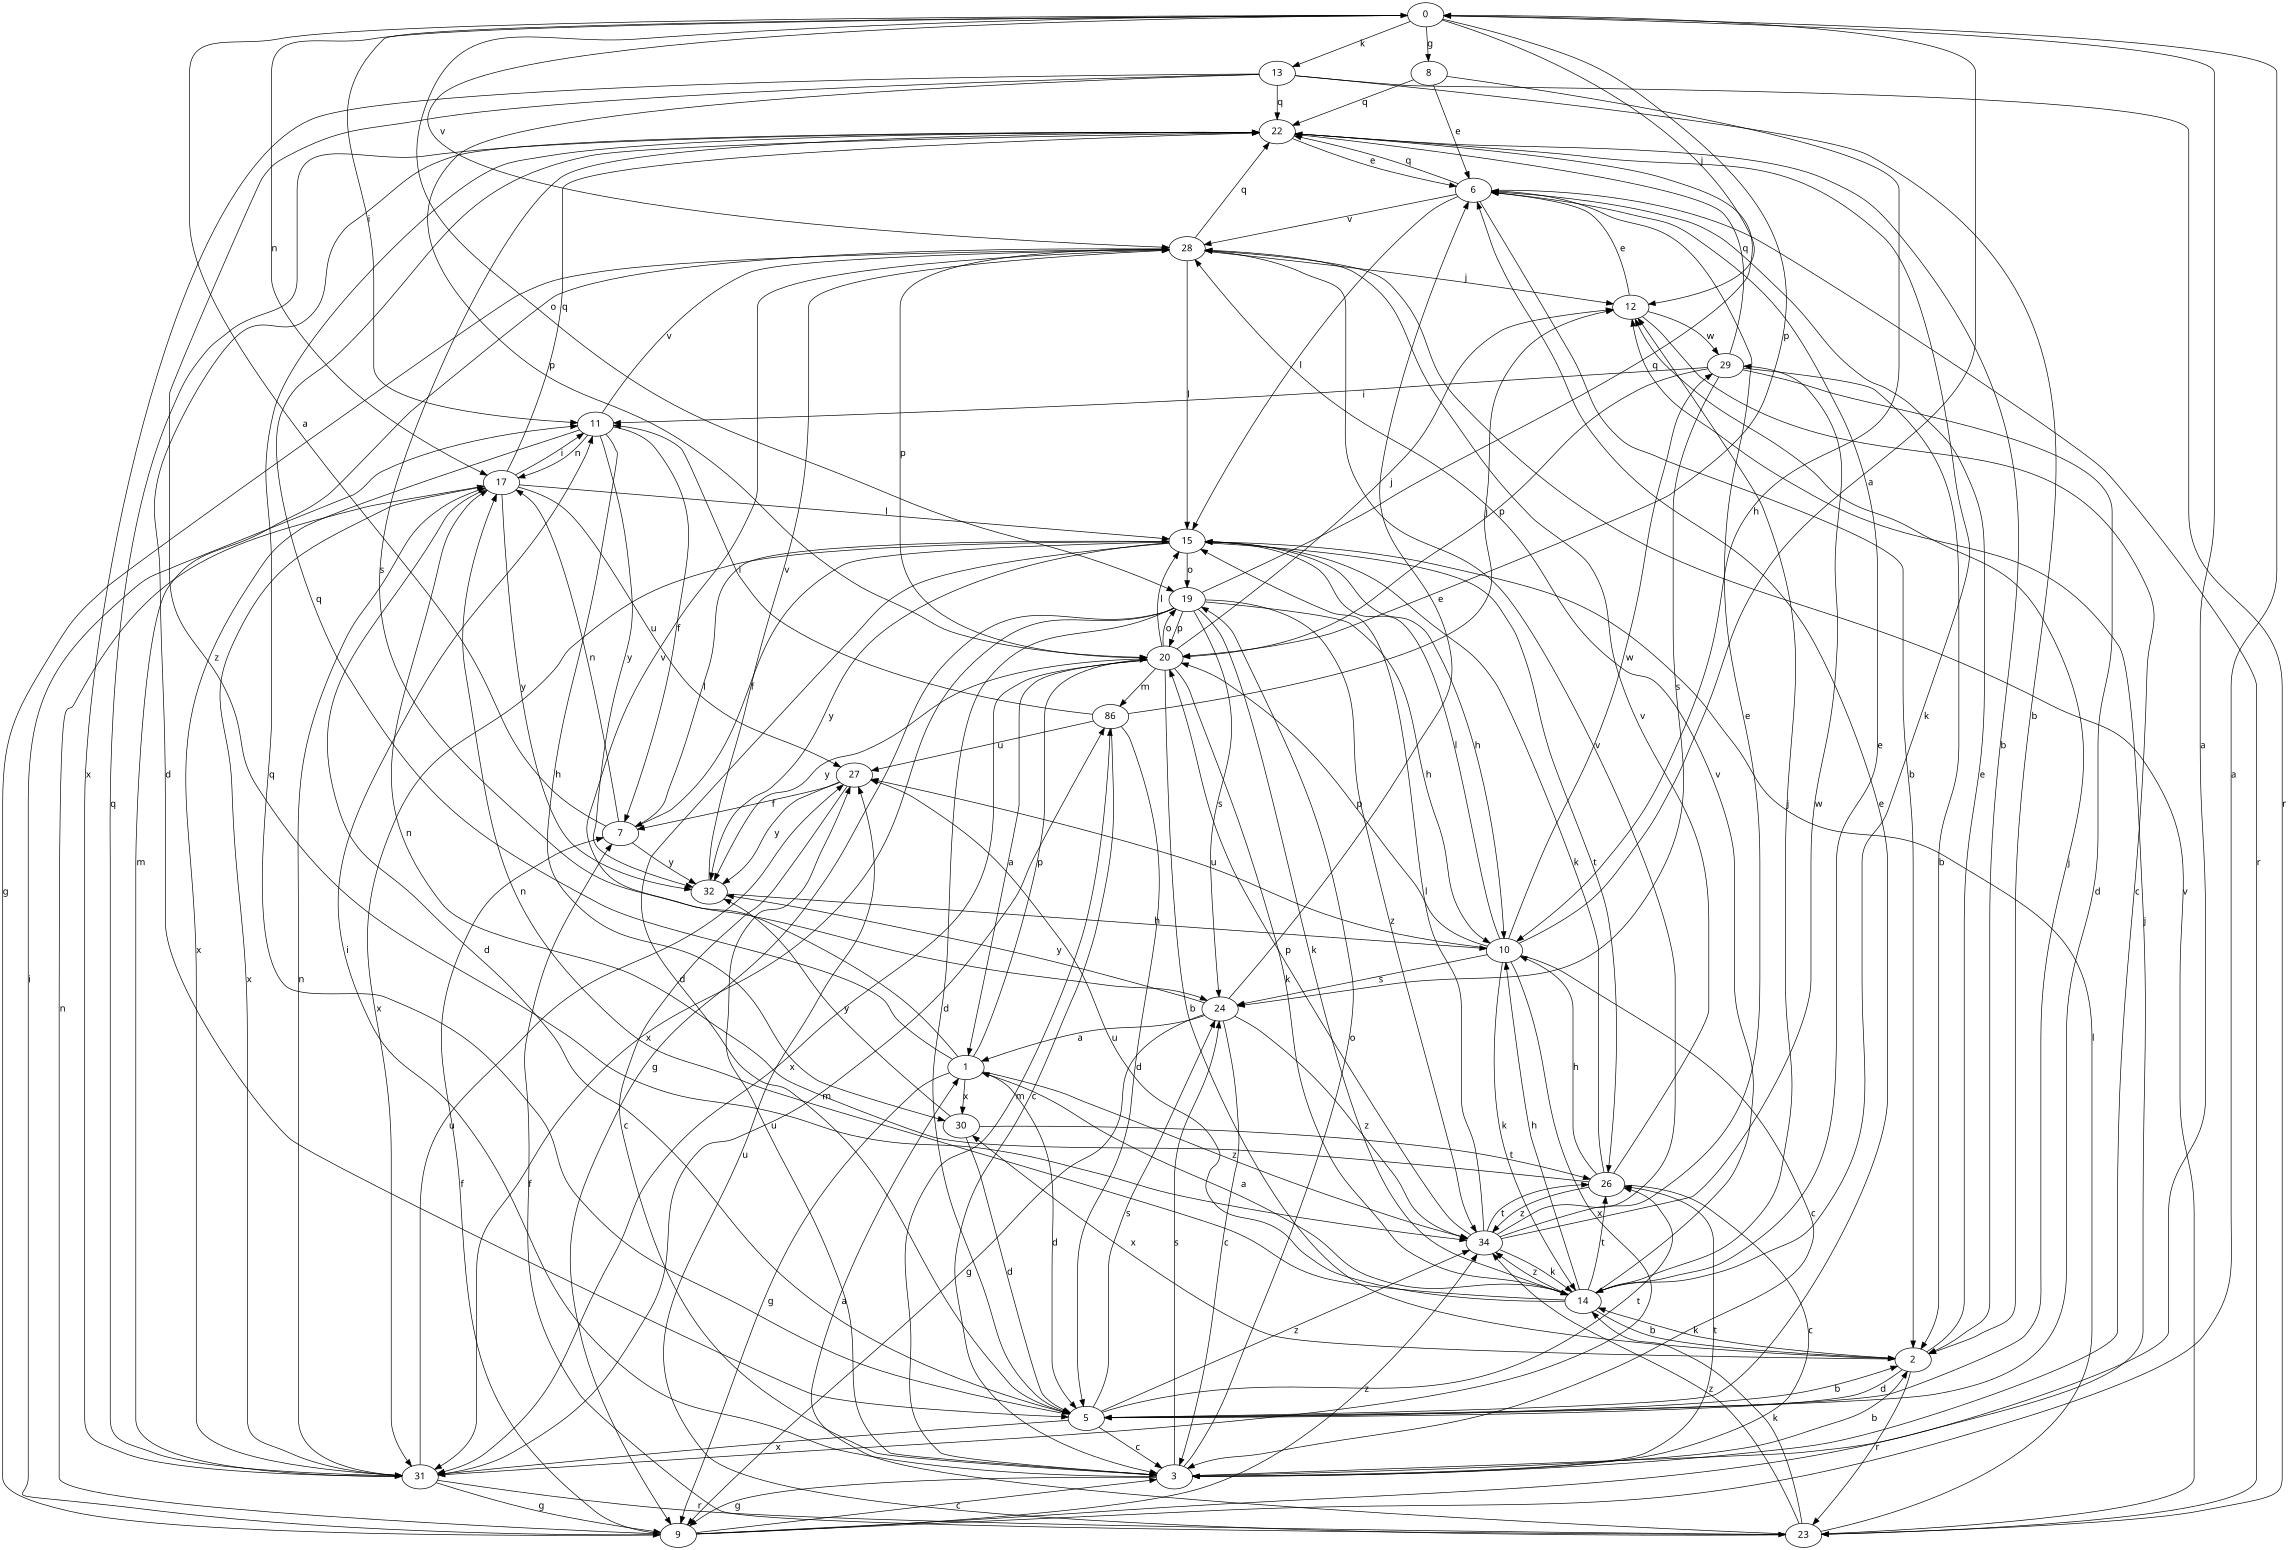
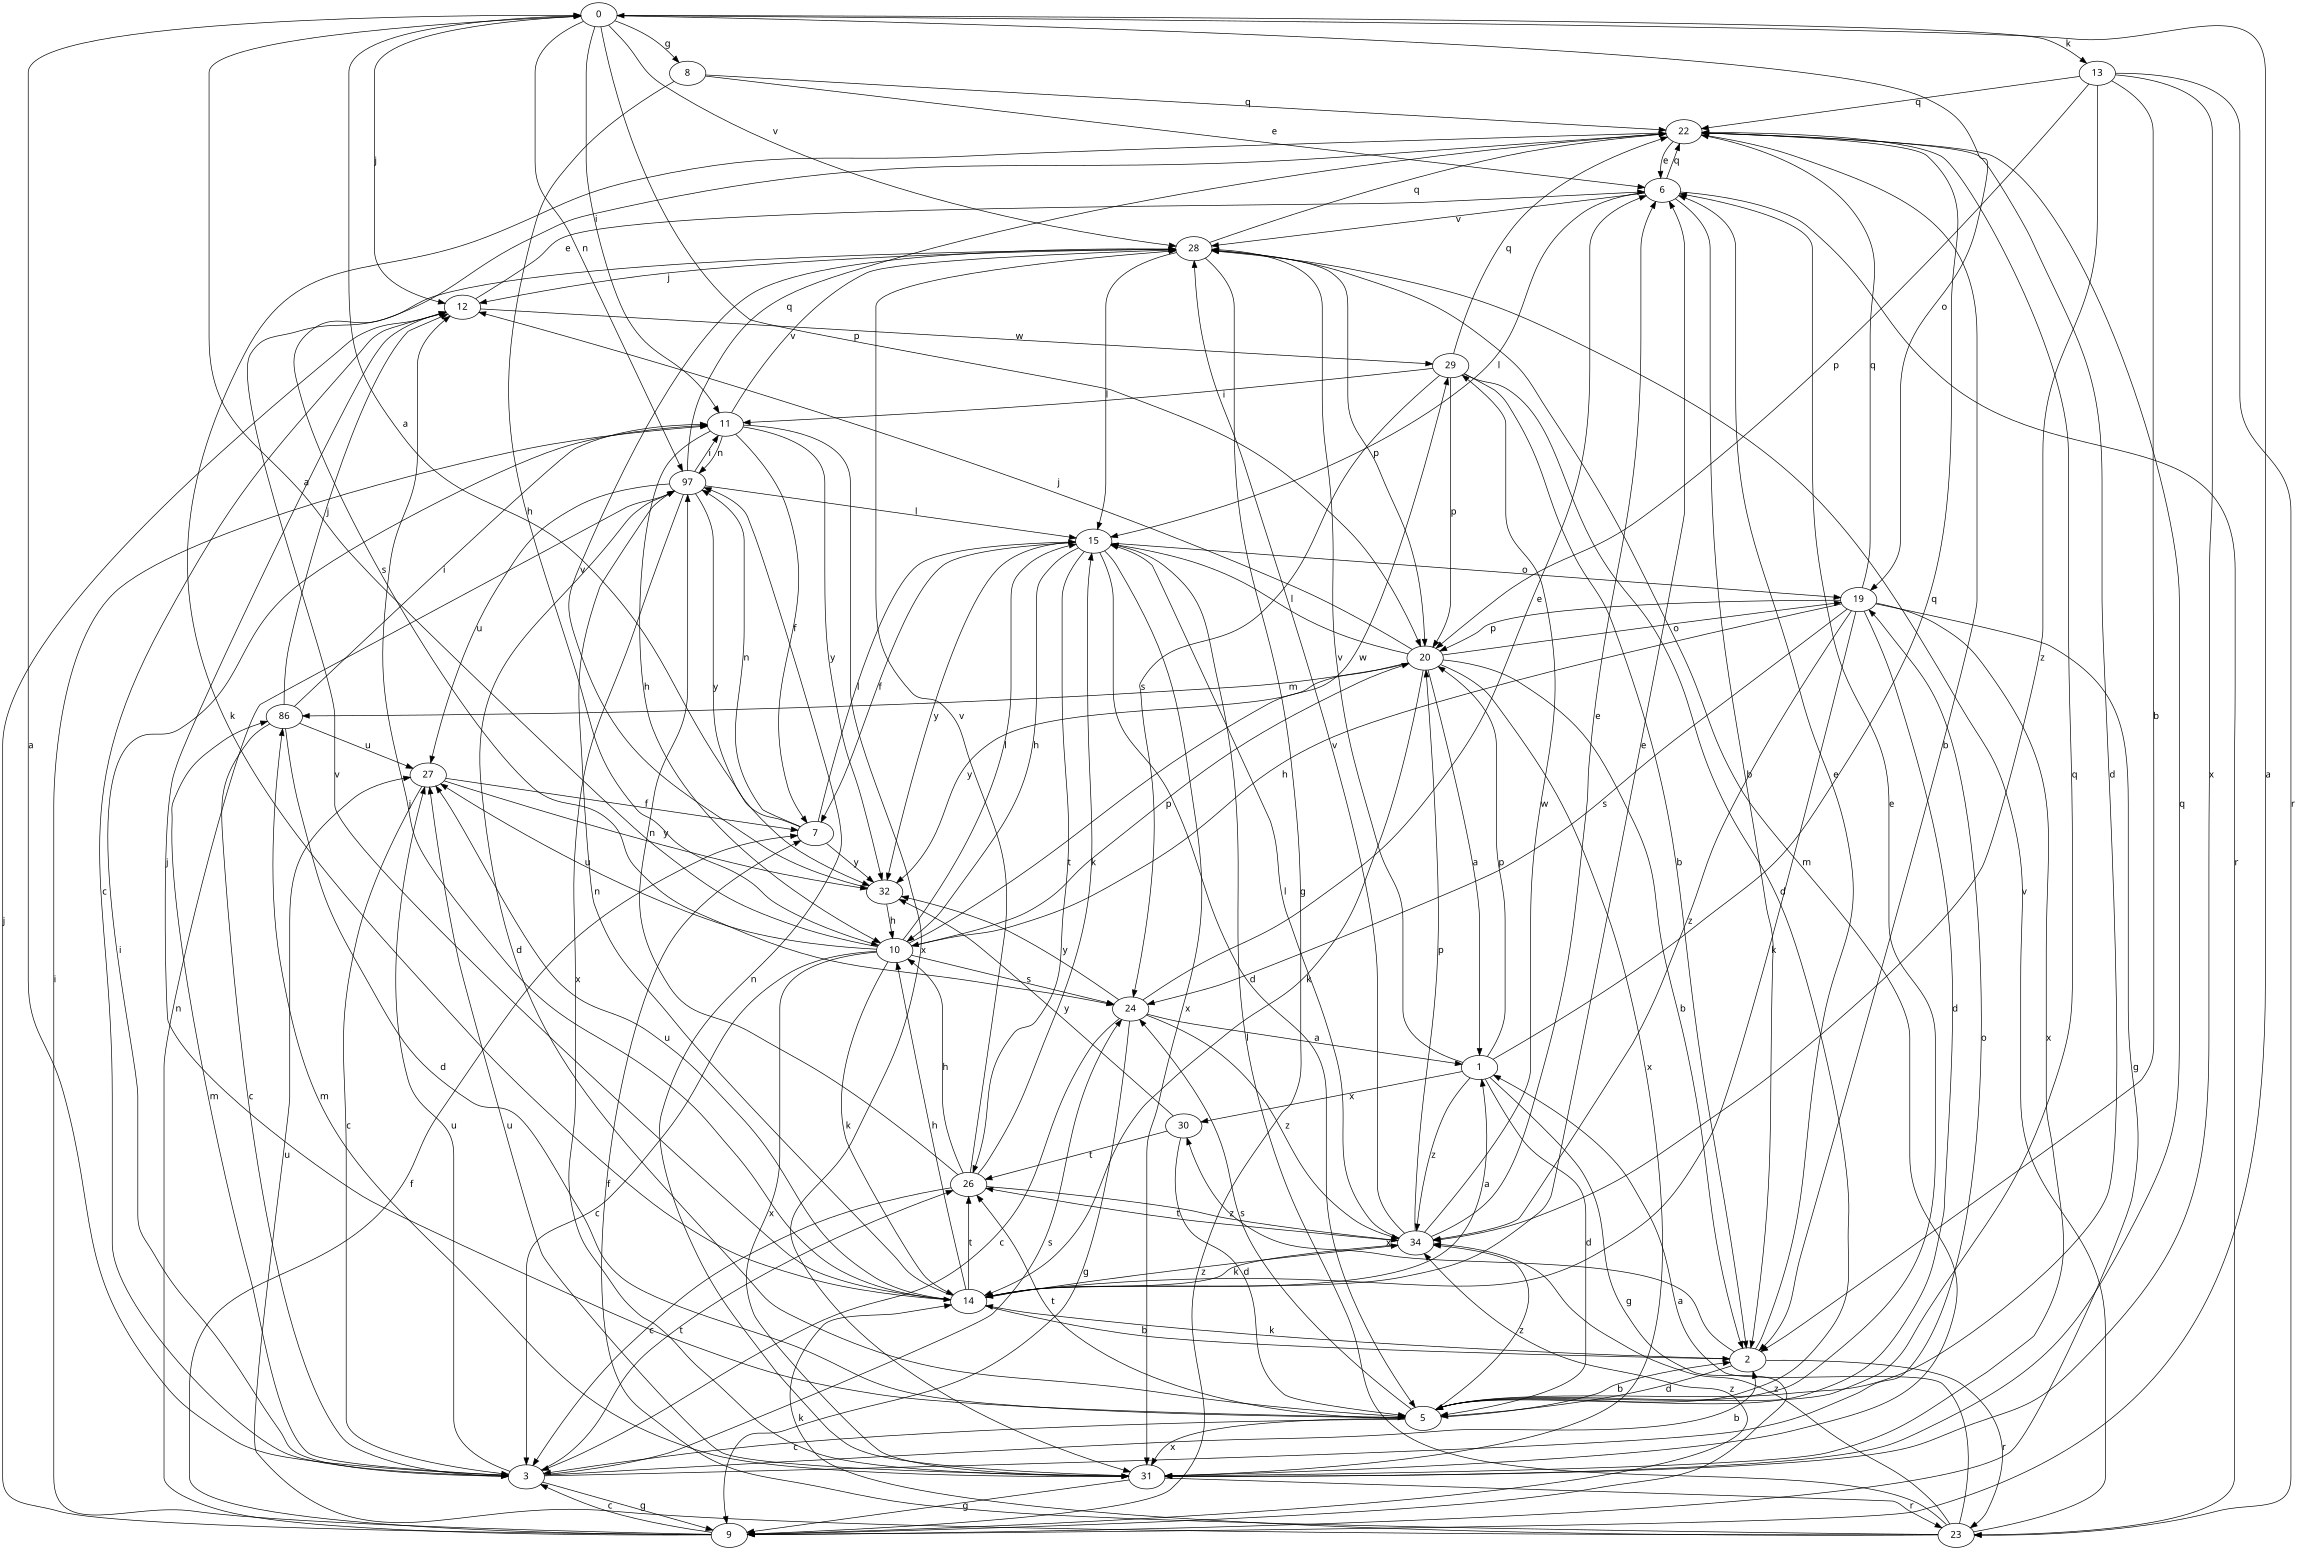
(501, 483) -> (688, 483)
(550, 863) -> (651, 723)
